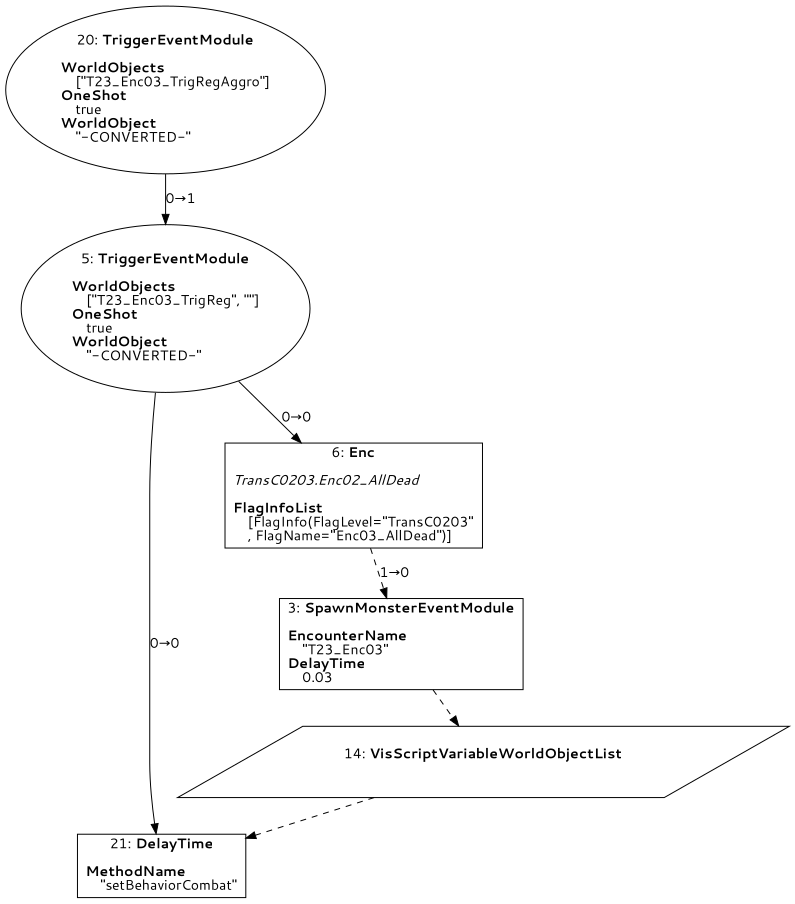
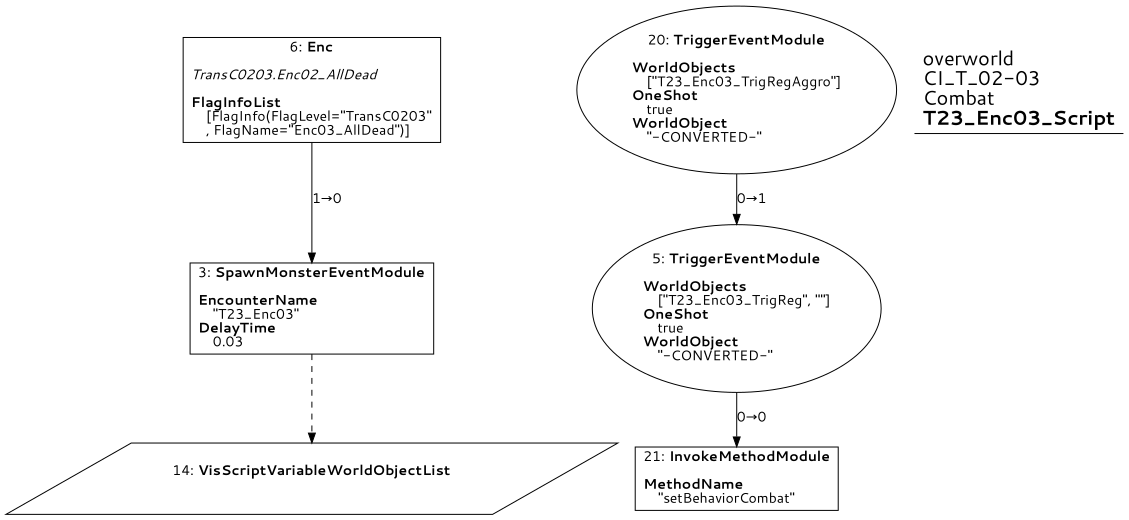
none -> (1019, 90)
(266, 408) -> none
(377, 568) -> (312, 198)
(315, 816) -> none
(175, 844) -> (750, 457)
